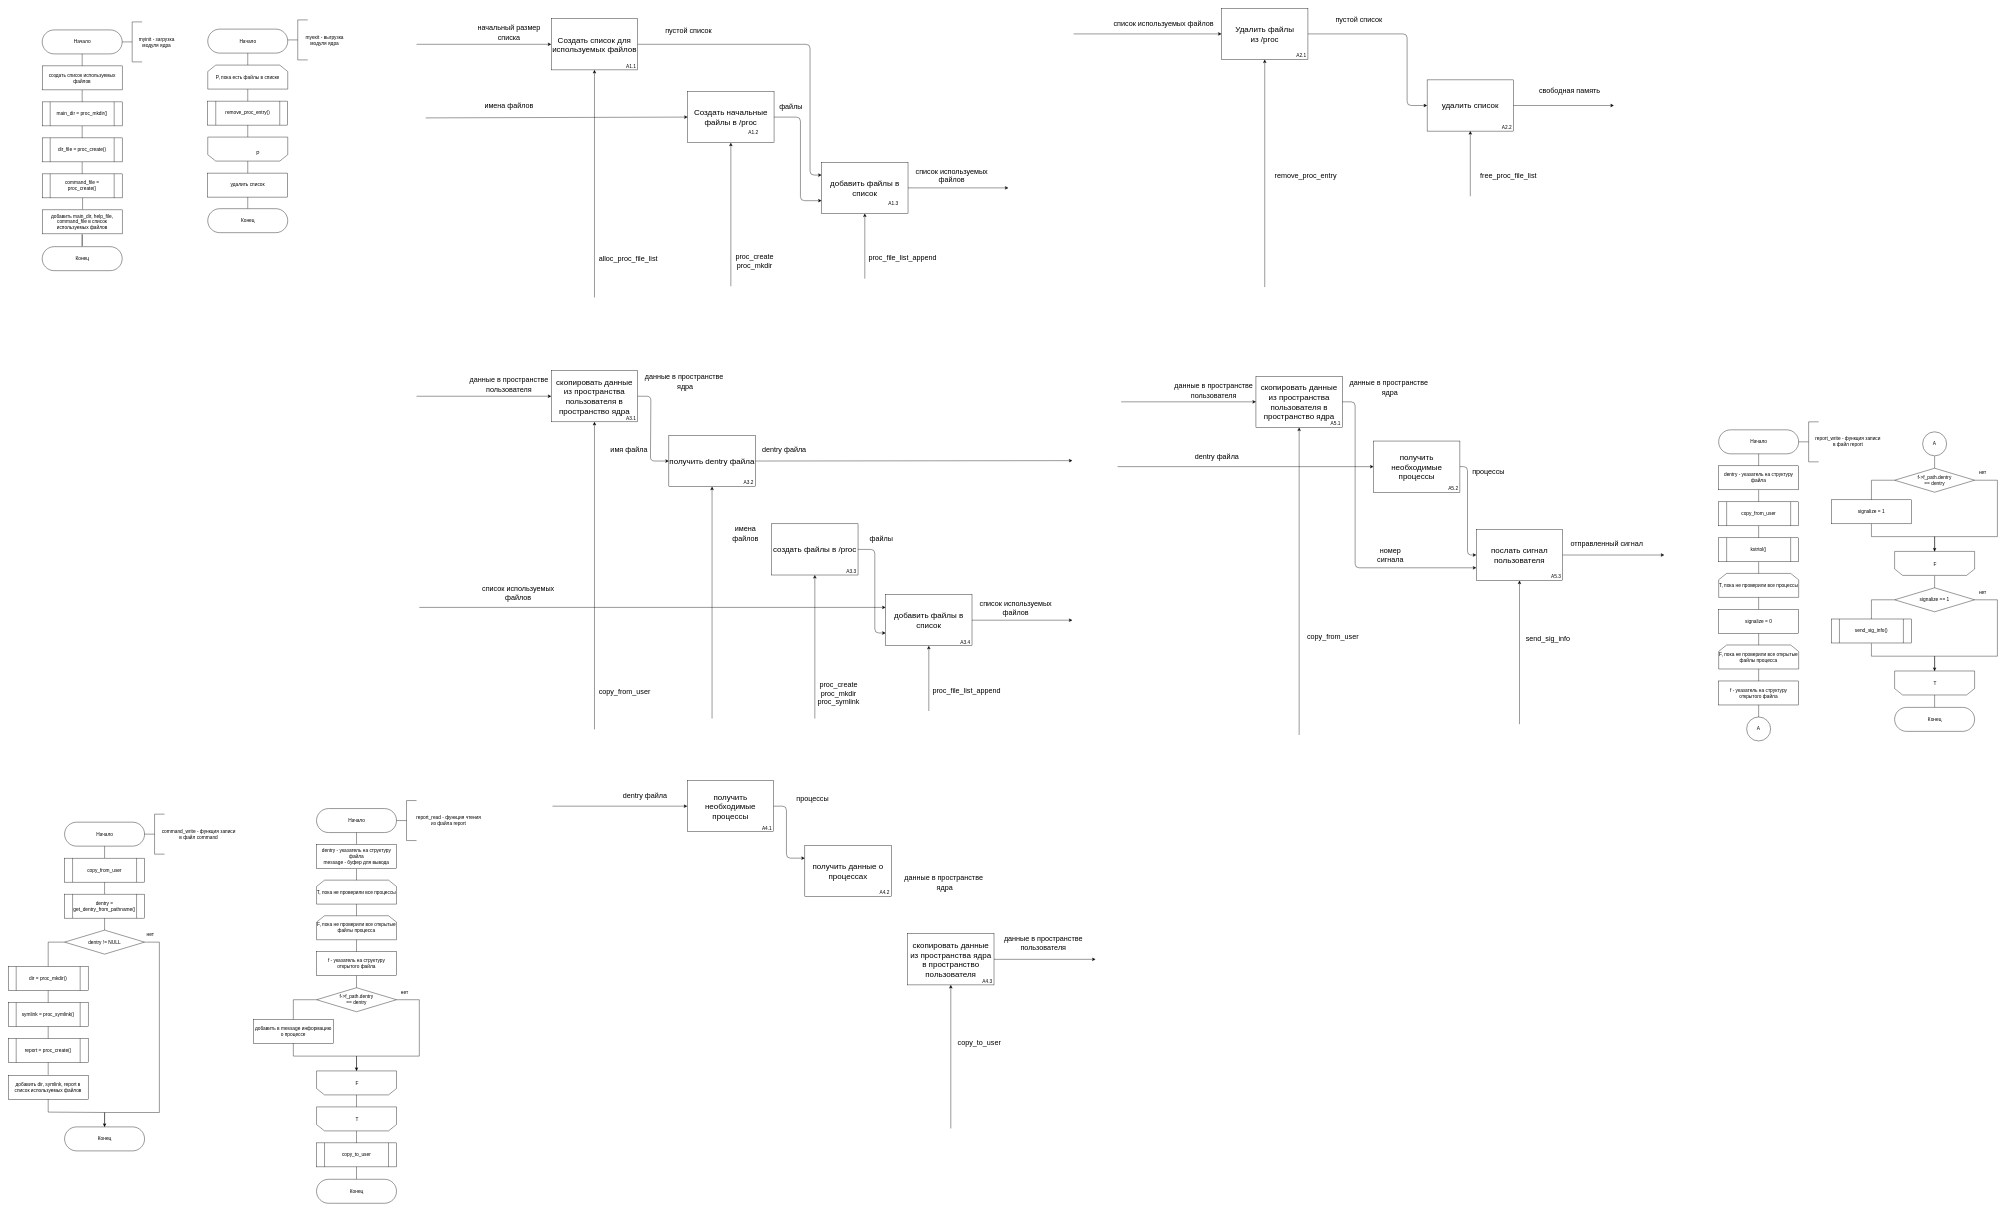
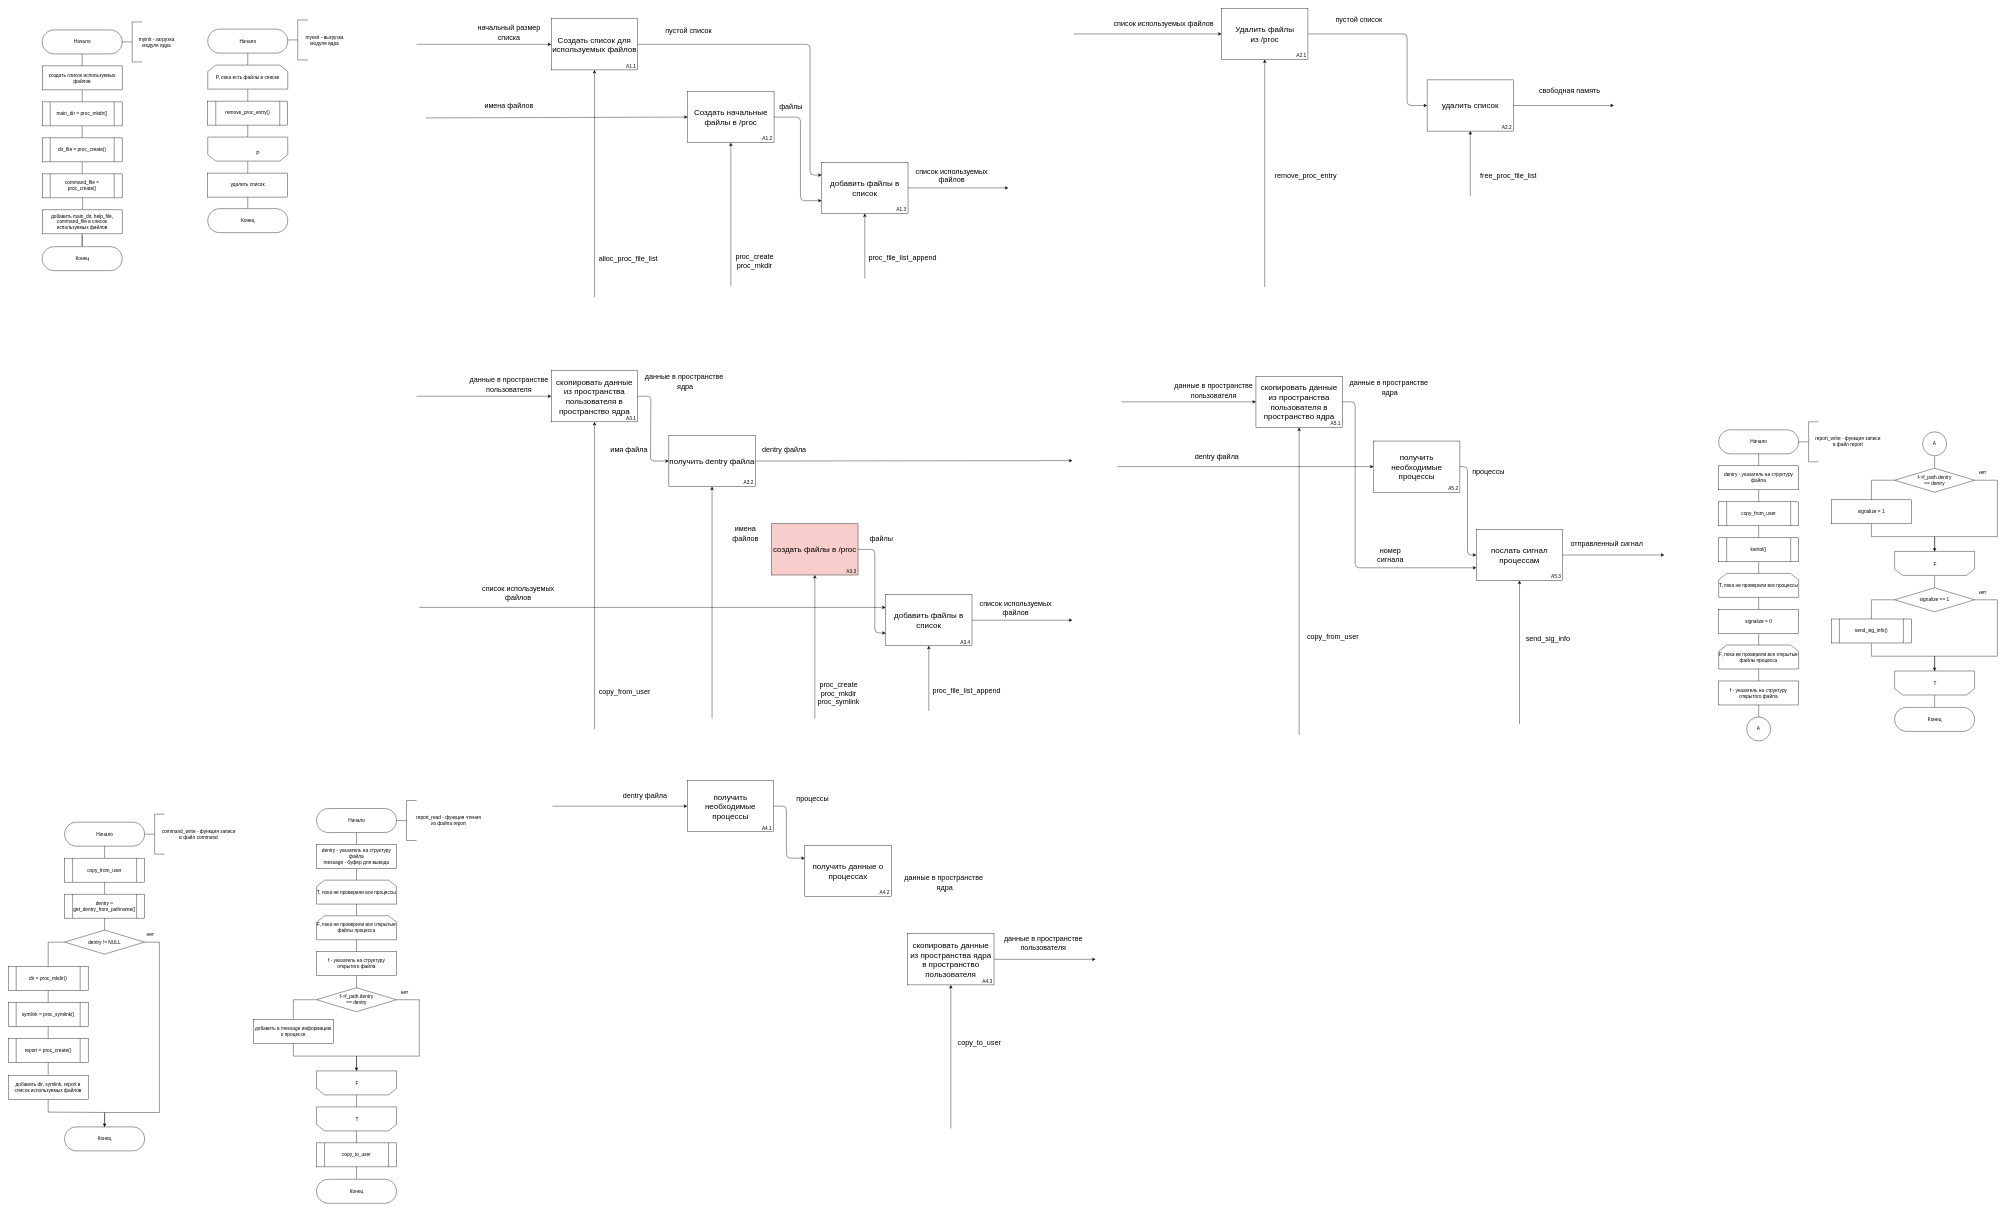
(753, 133) -> (767, 139)
(893, 204) -> (901, 210)
(815, 549) -> (815, 549)
(1520, 555) -> (1520, 555)
